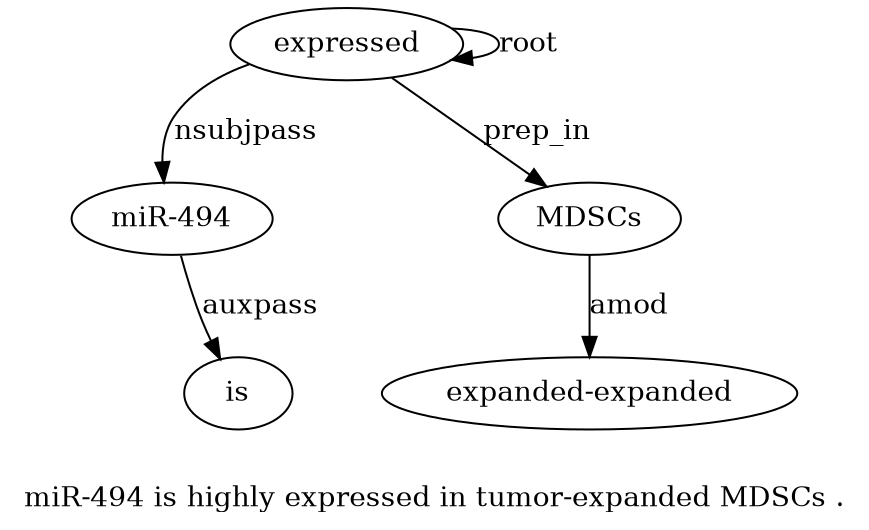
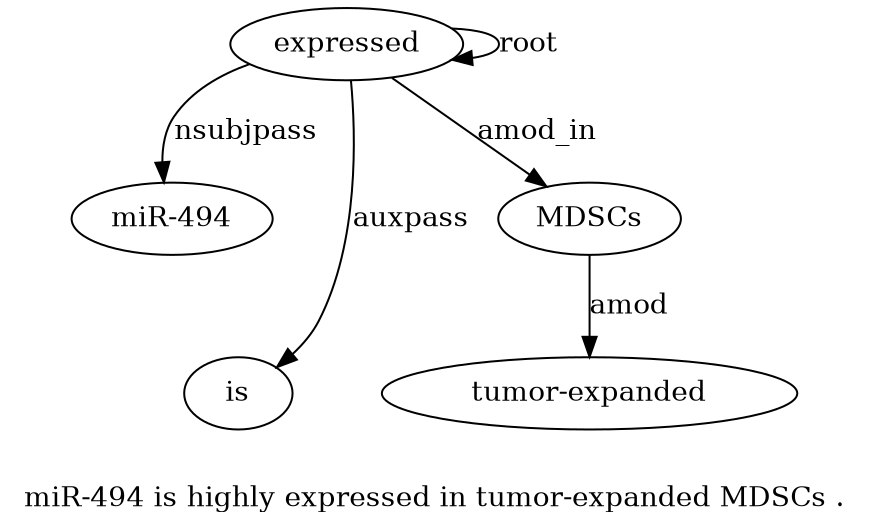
(537, 131) -> (537, 131)
(194, 299) -> (348, 224)
(590, 393) -> (590, 393)
